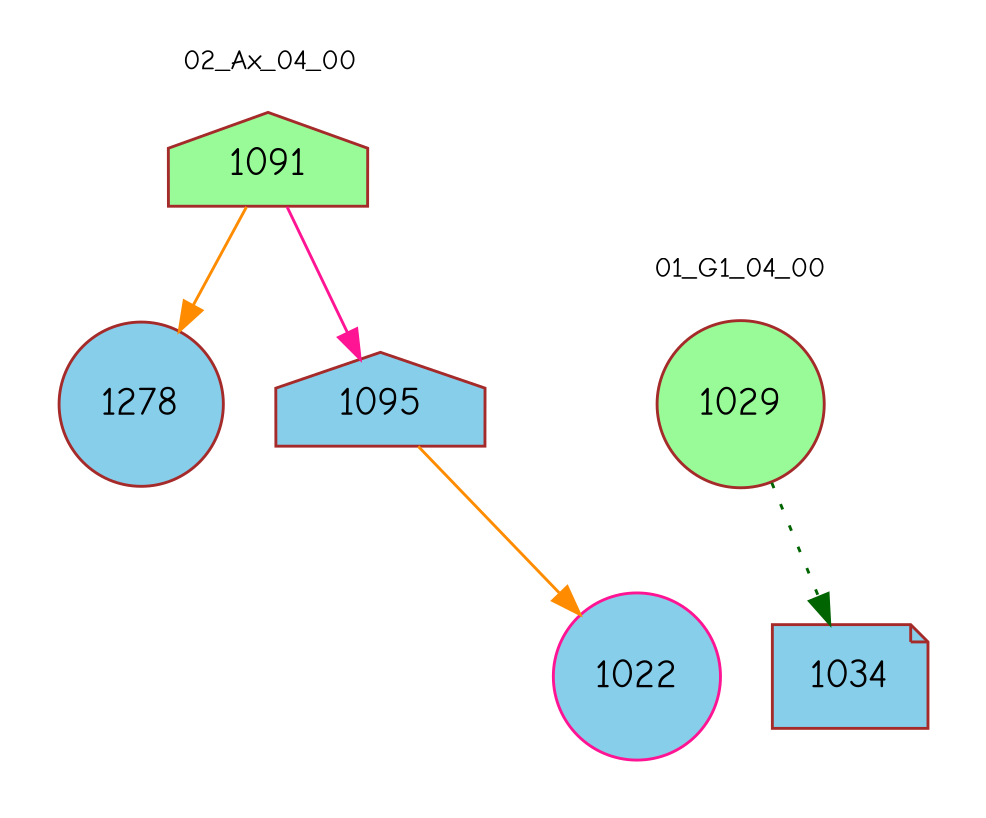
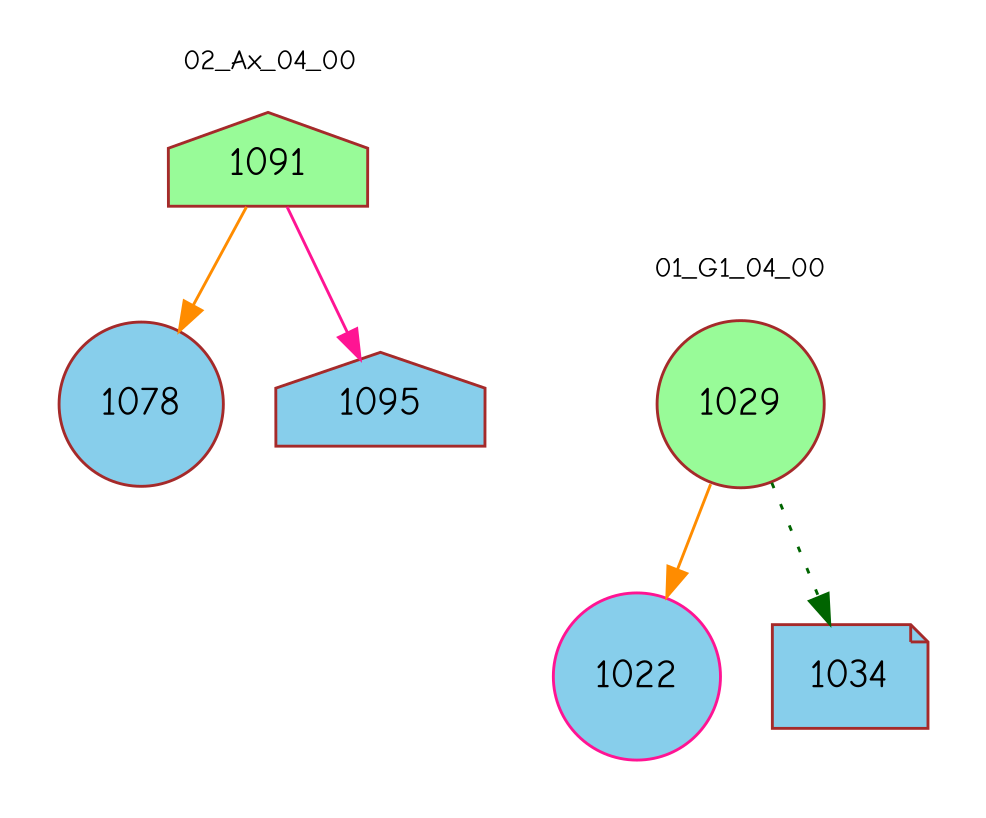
(141, 404) -> (141, 404)
(496, 527) -> (694, 527)
